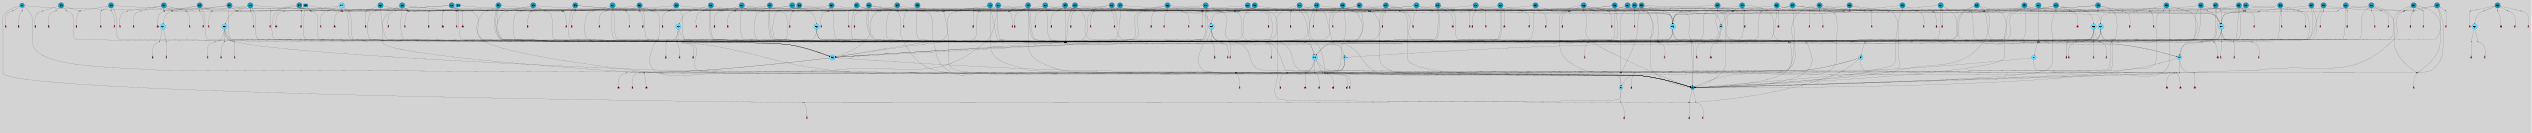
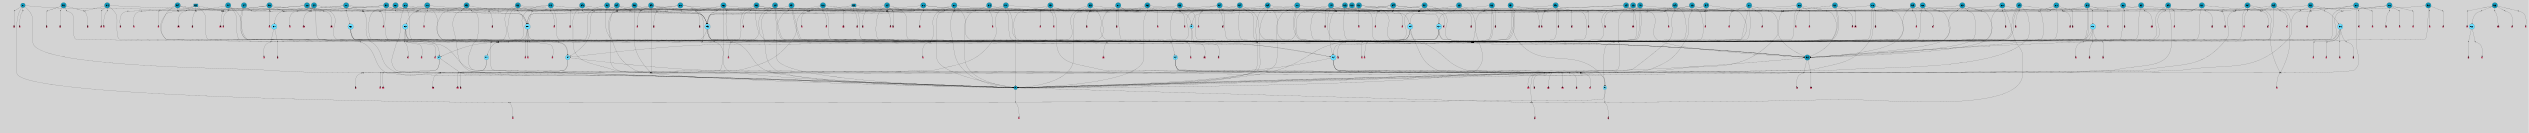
(342, 5) -> (228, 5)
(1255, 5) -> none
(832, 58) -> (1807, 58)
